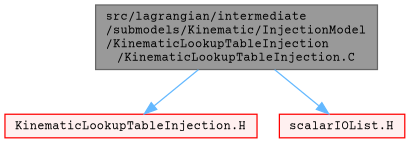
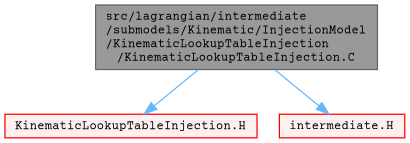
(342, 126) -> (342, 126)
